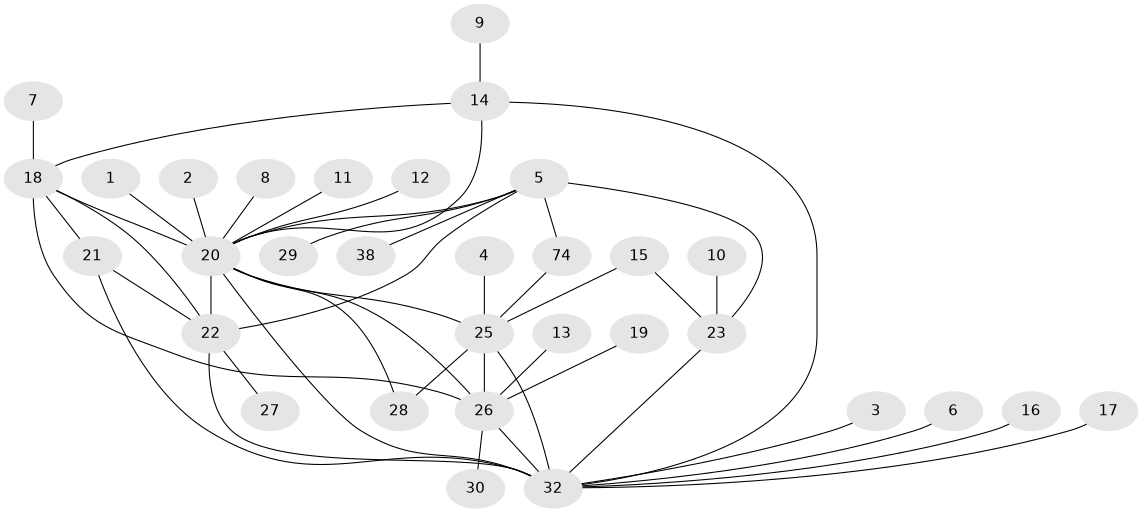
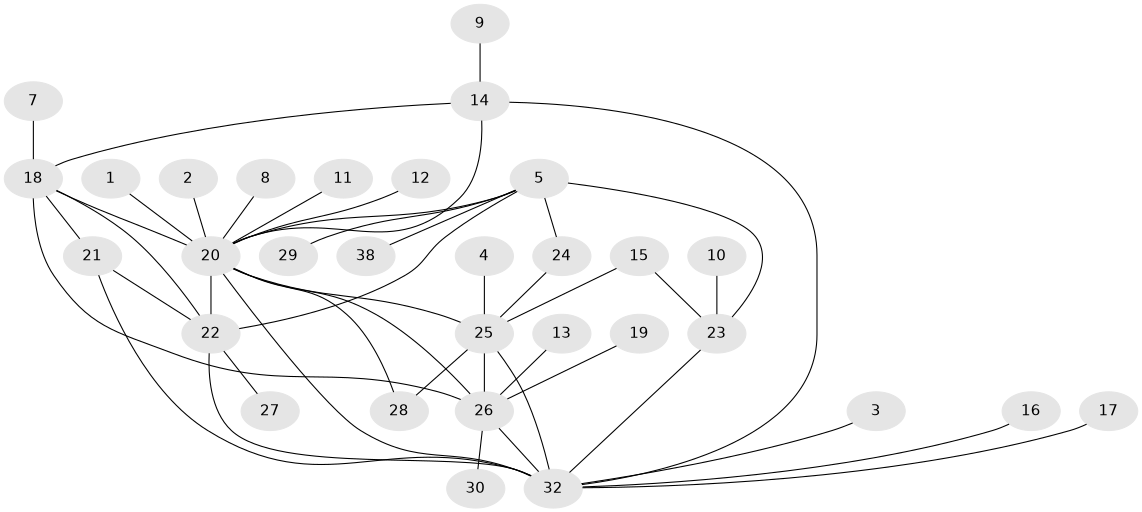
(562, 256) -> (562, 256)
(954, 411) -> none
